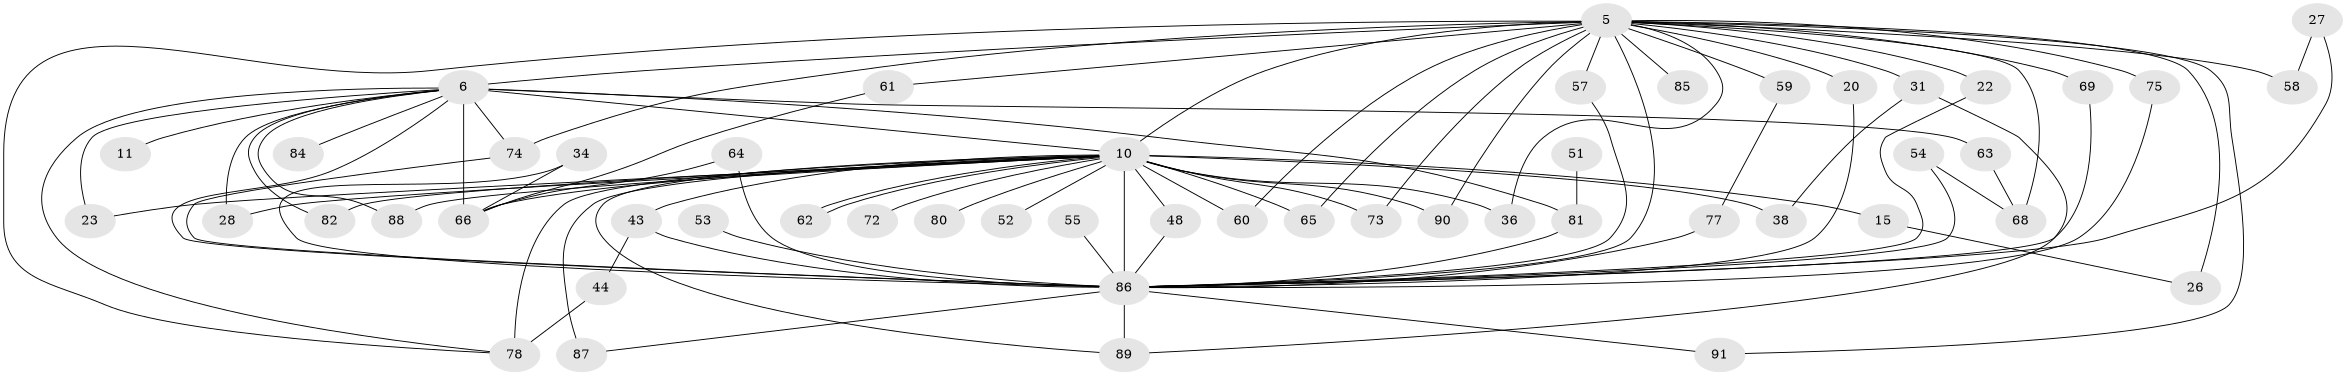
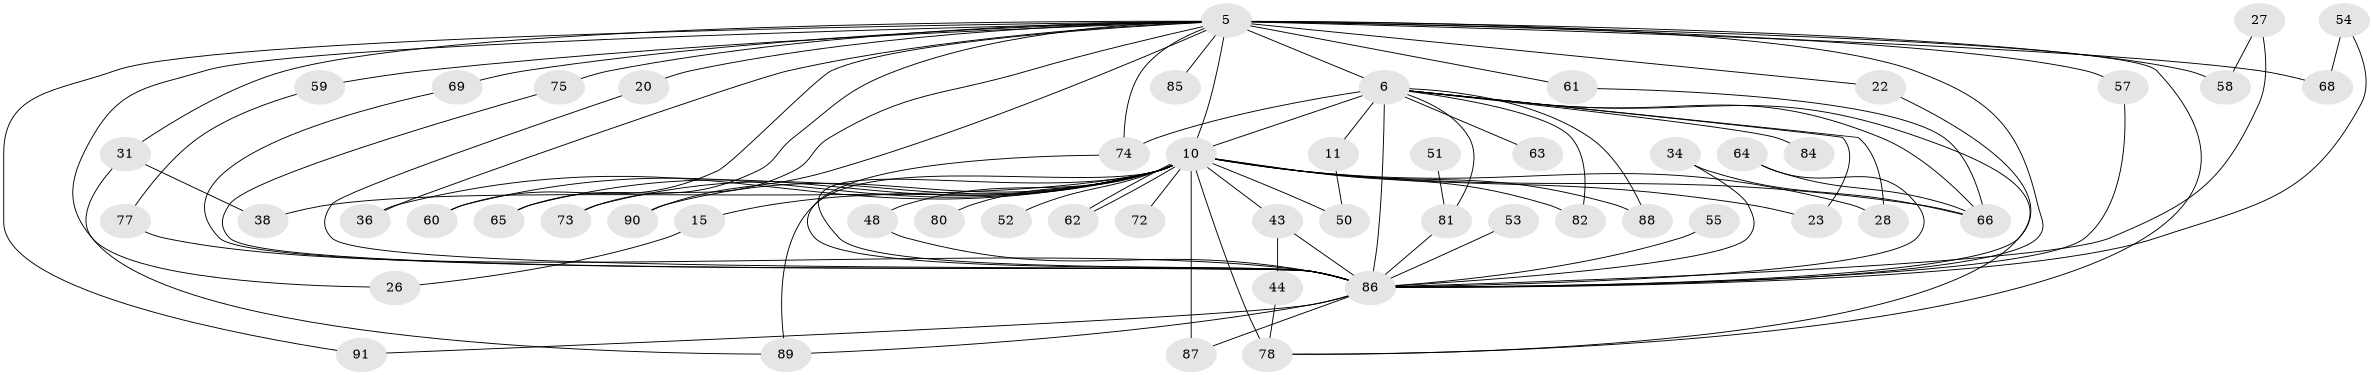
(2003, 188) -> none
none -> (1345, 221)
